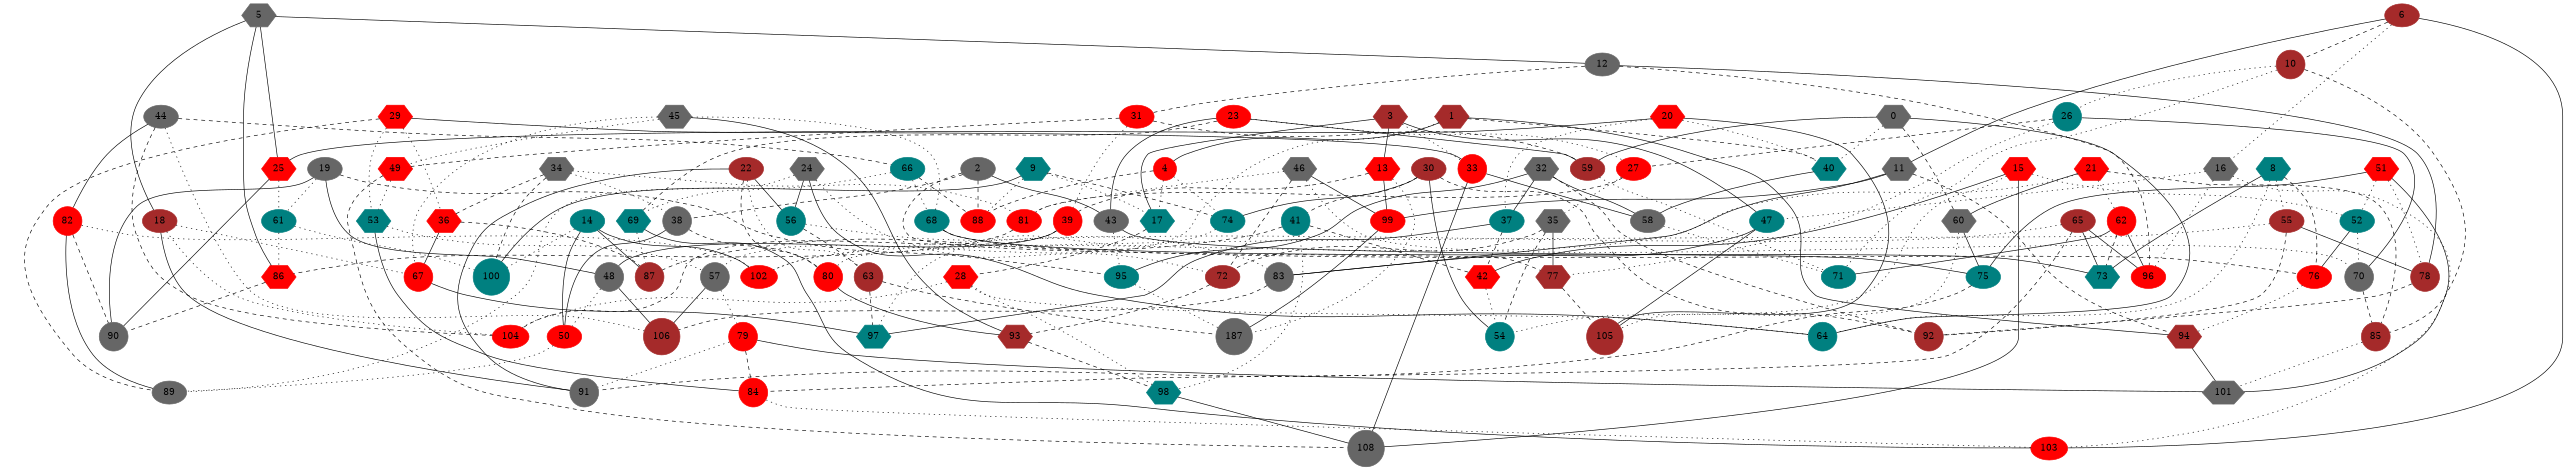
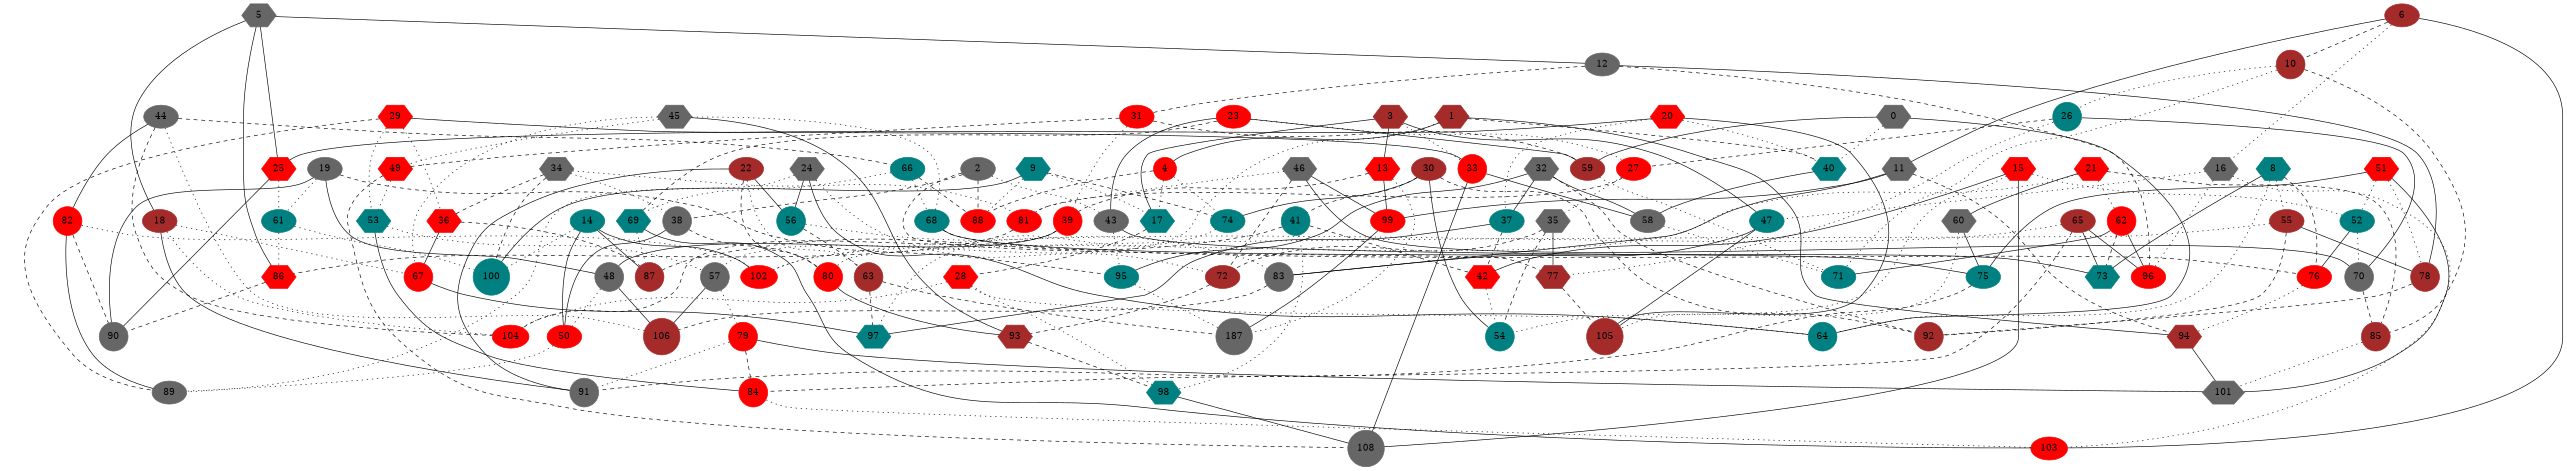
(1930, 167) -> none
(1051, 195) -> (1051, 195)
(1817, 250) -> (1817, 250)
